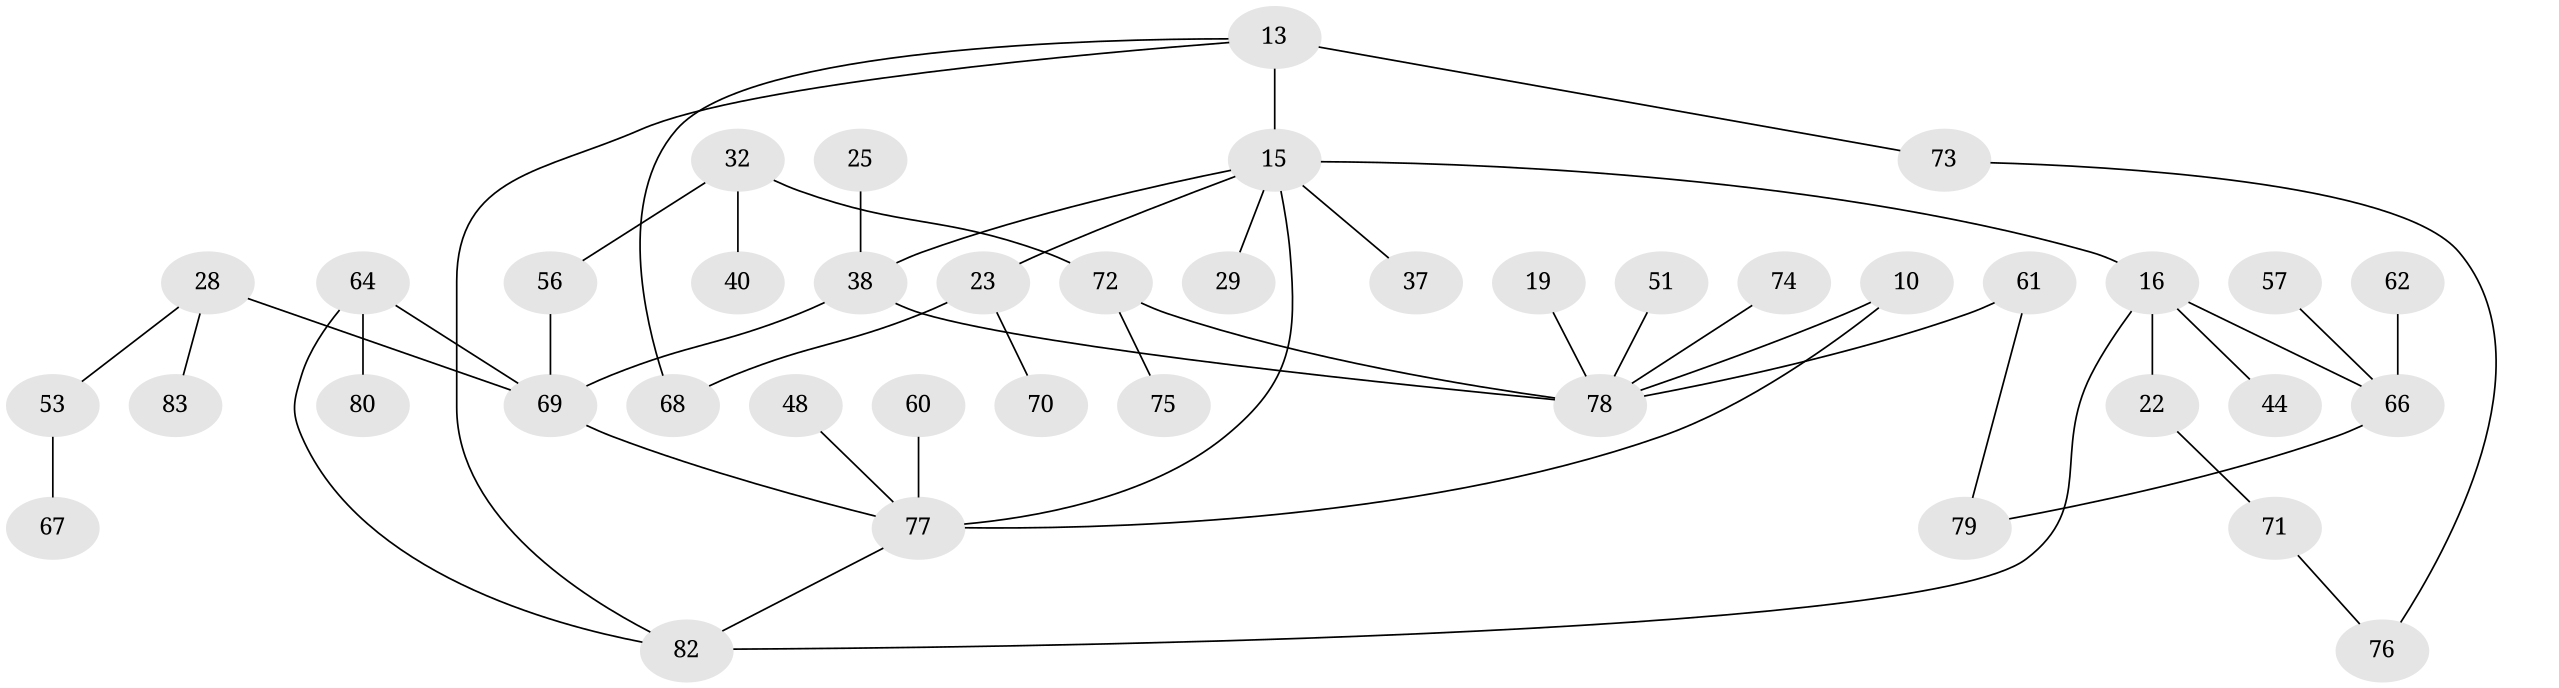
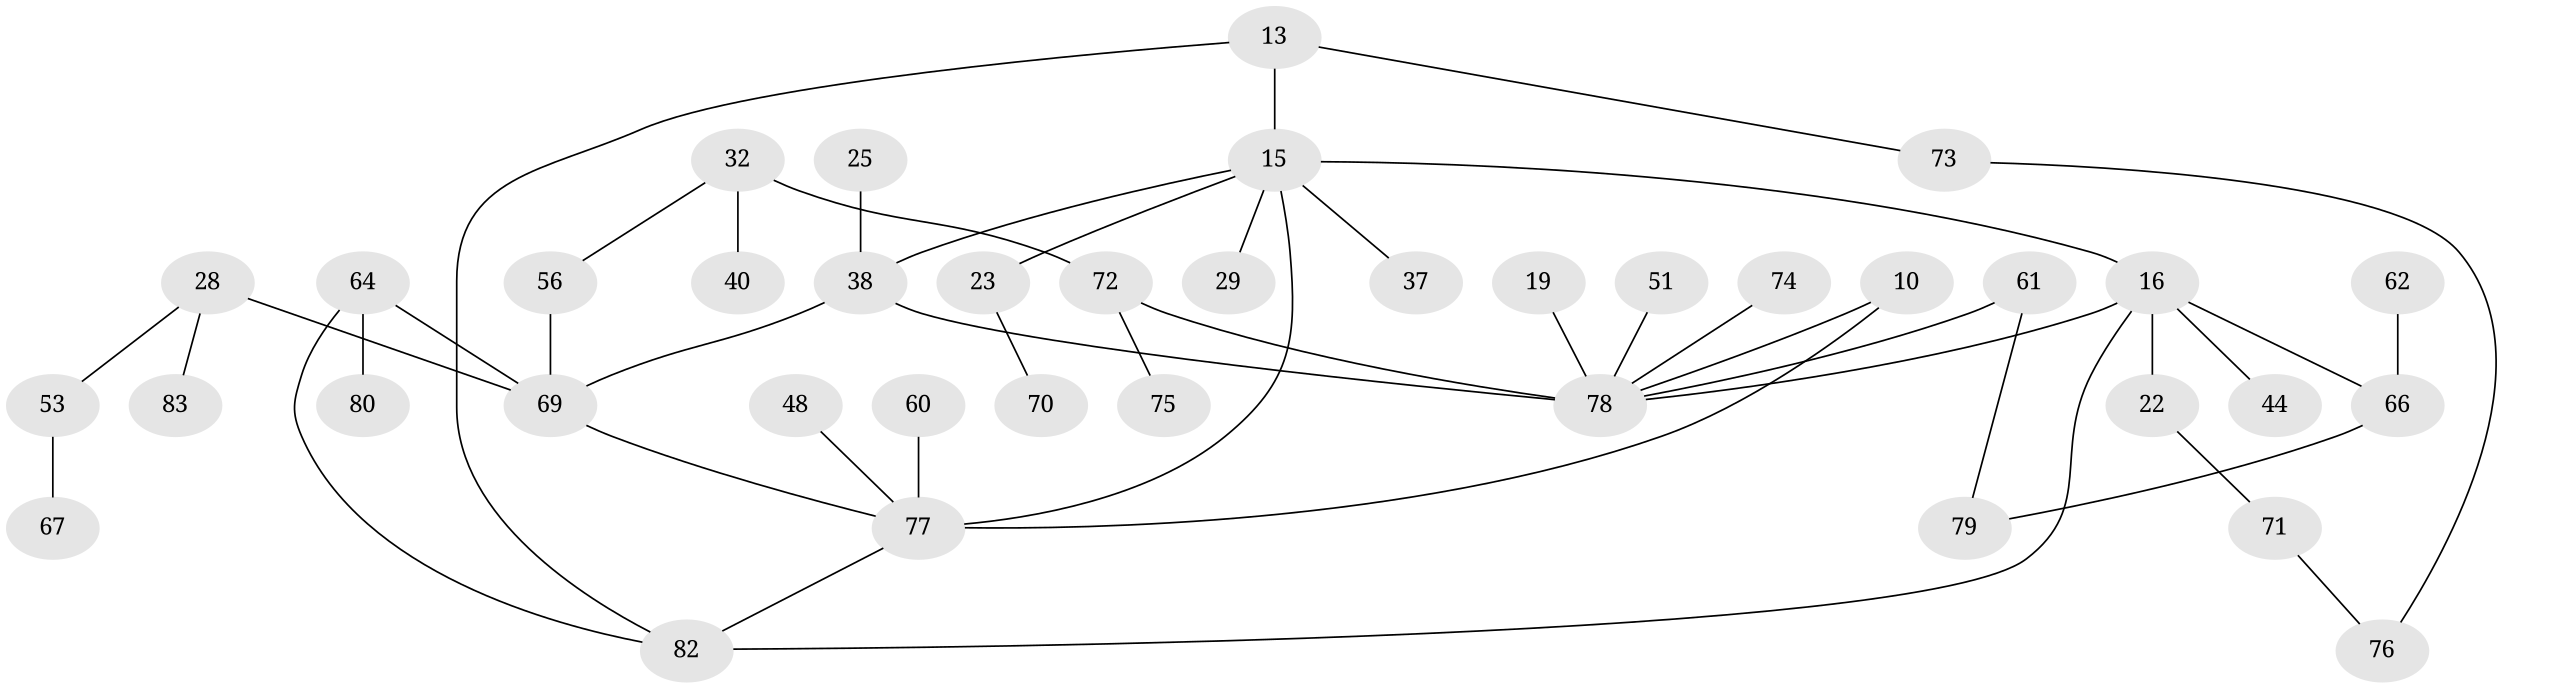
(2275, 283) -> none
none -> (1884, 364)
(673, 406) -> none
